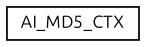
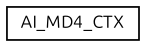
(73, 23) -> (73, 23)
